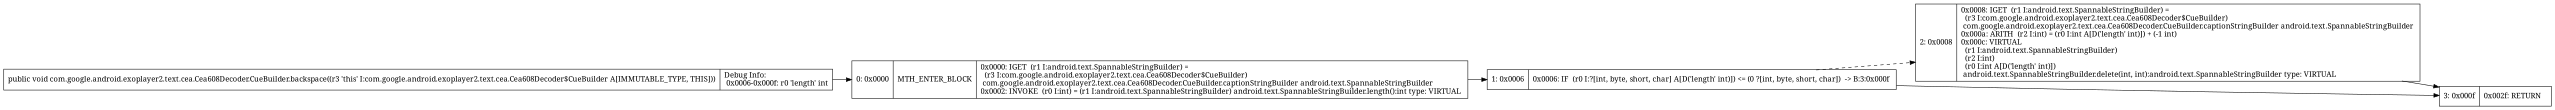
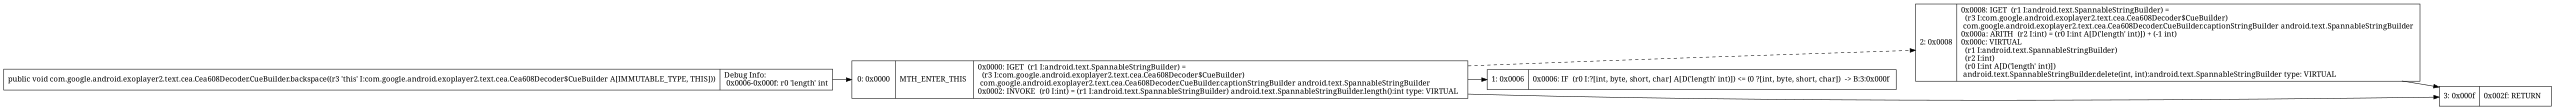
(1863, 66) -> (1689, 58)
(935, 79) -> (933, 79)
(2165, 91) -> (1951, 100)
